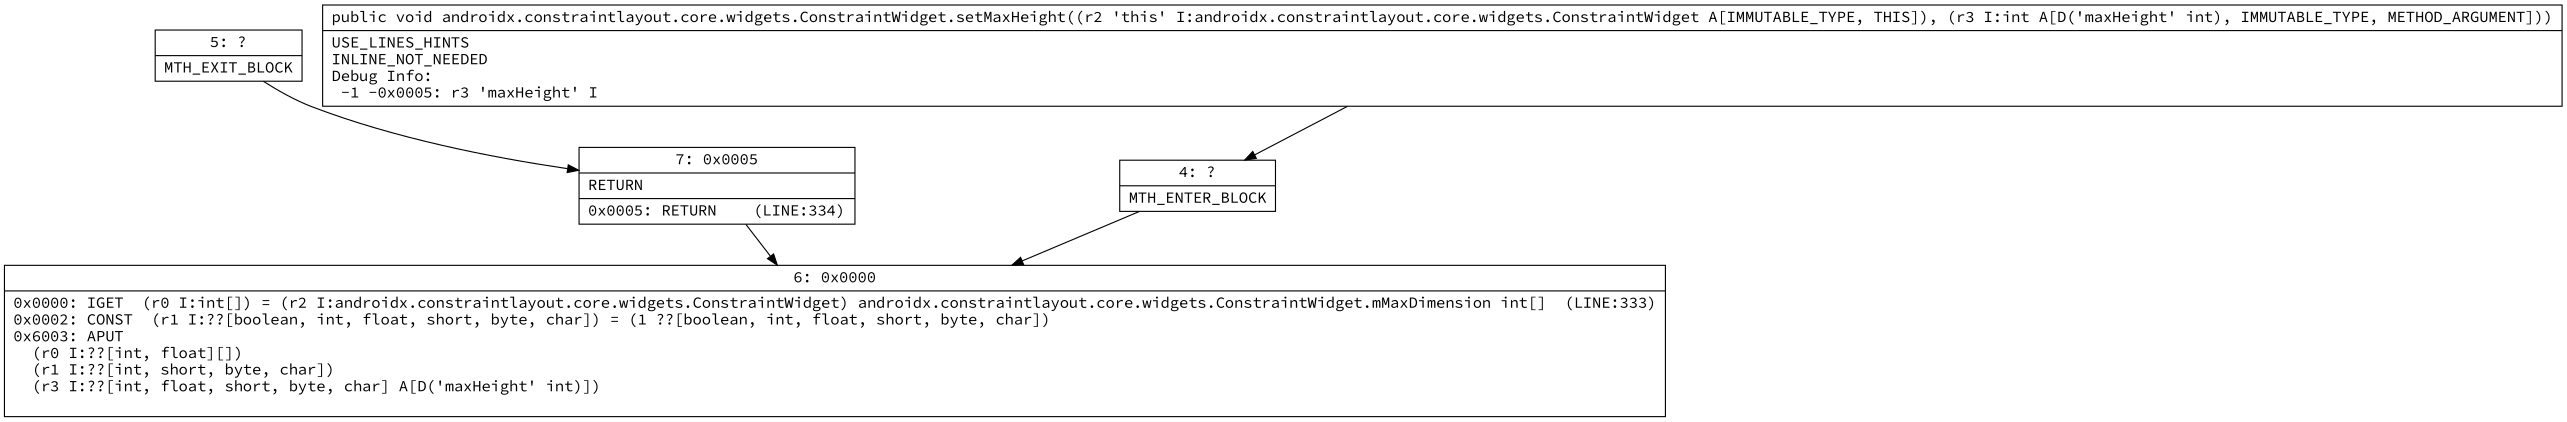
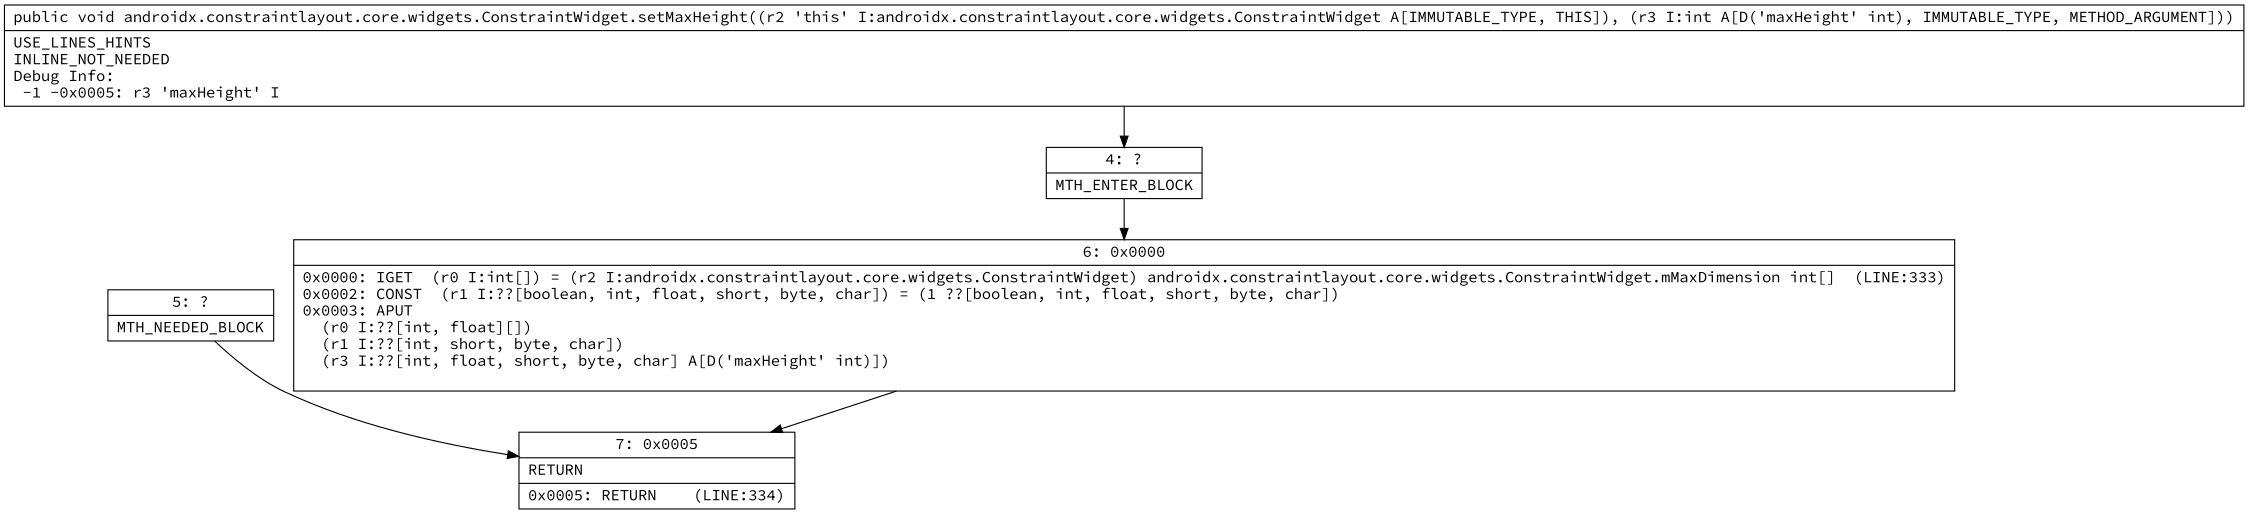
(229, 68) -> (191, 328)
(758, 240) -> (839, 410)
(78, 337) -> (367, 311)
